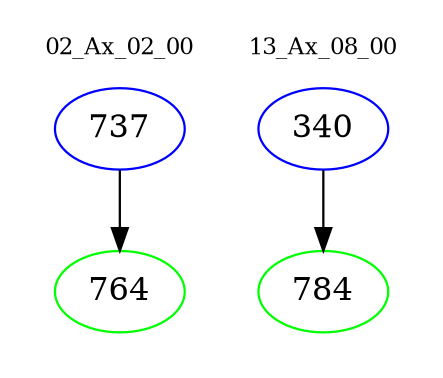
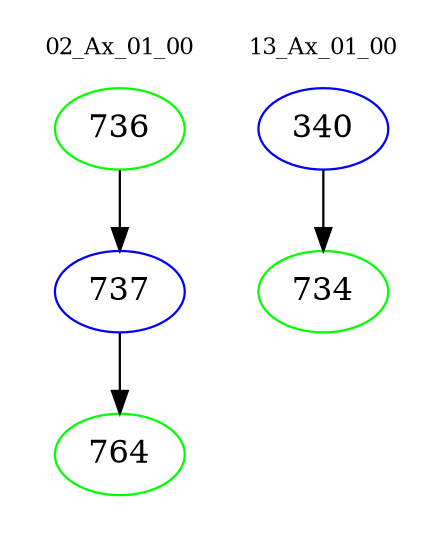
(120, 49) -> (120, 49)
(323, 49) -> (323, 49)
none -> (120, 129)
(323, 292) -> (323, 292)
